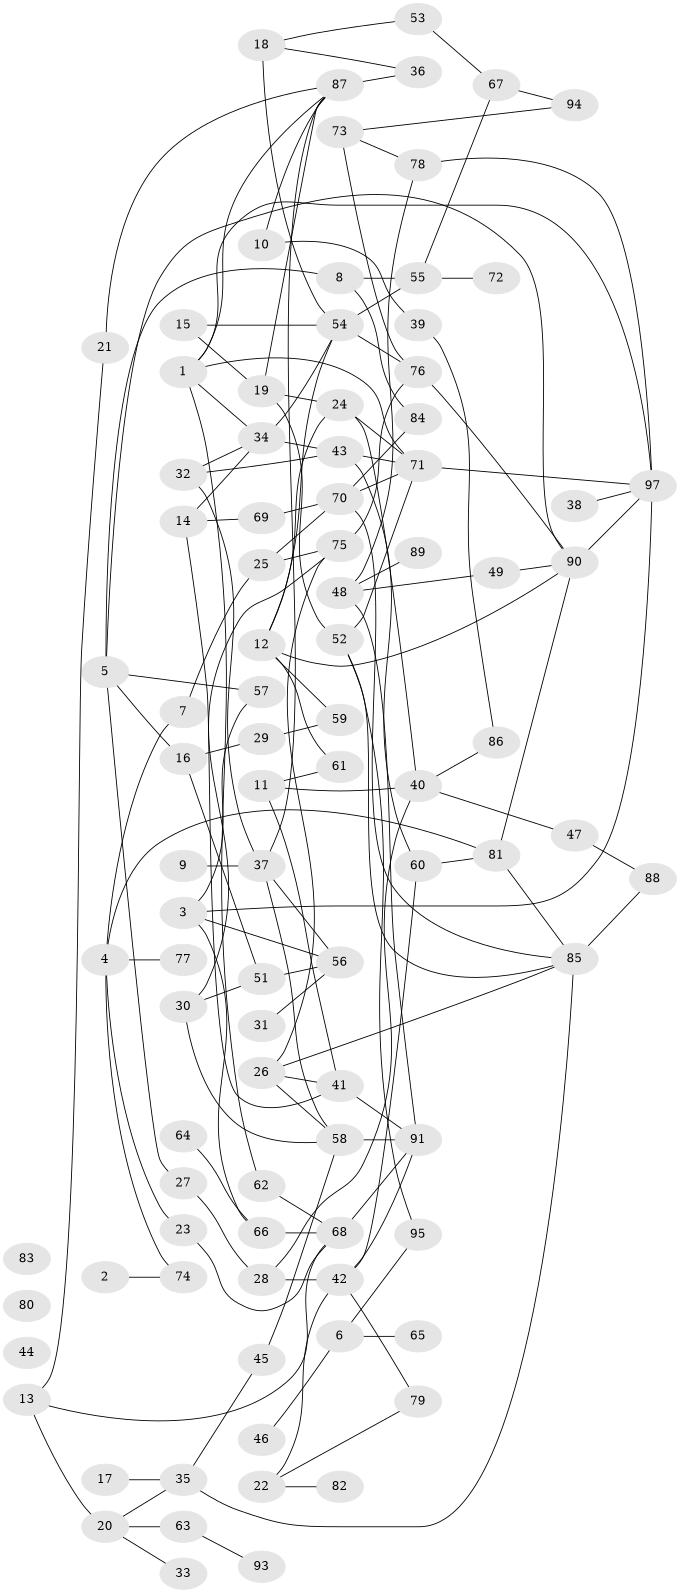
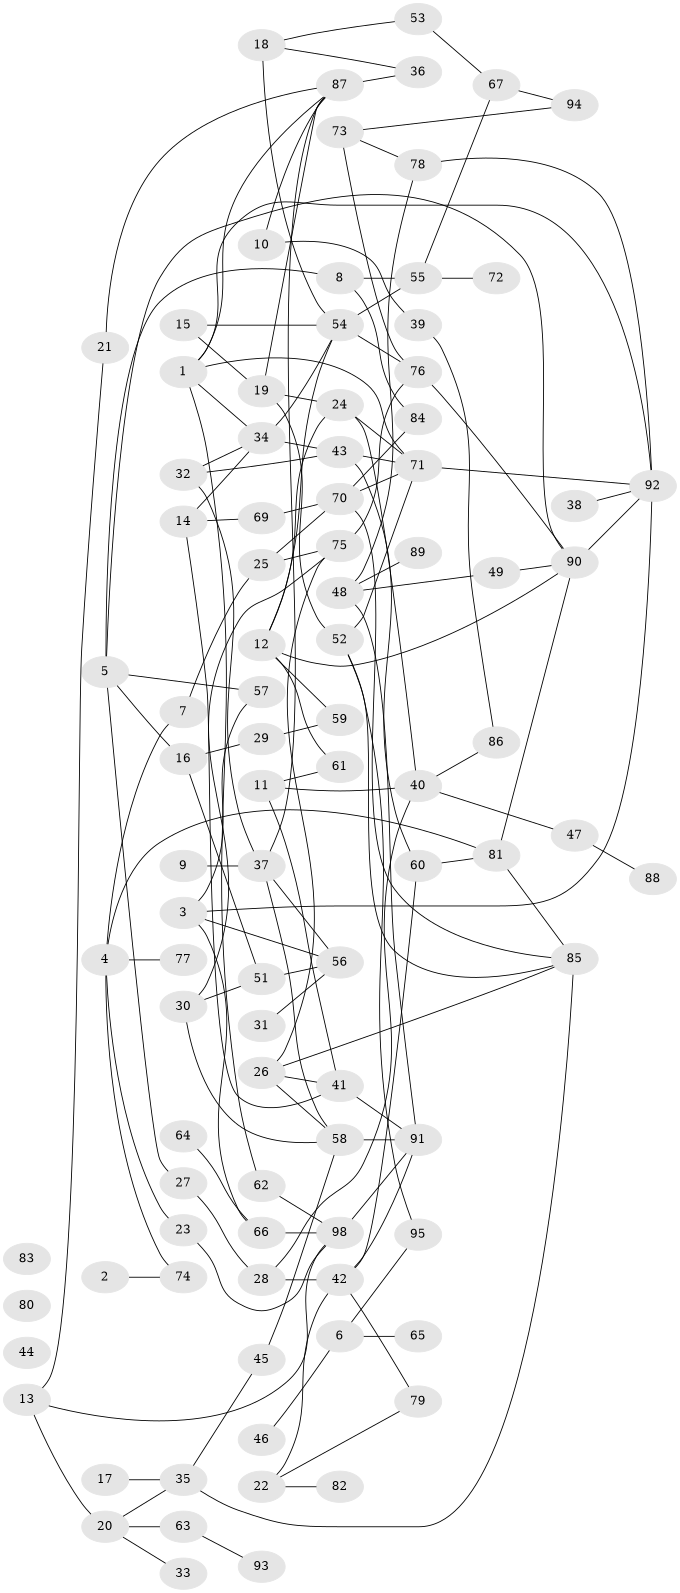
(653, 486) -> (653, 486)
(614, 919) -> none
(340, 1233) -> (340, 1233)
